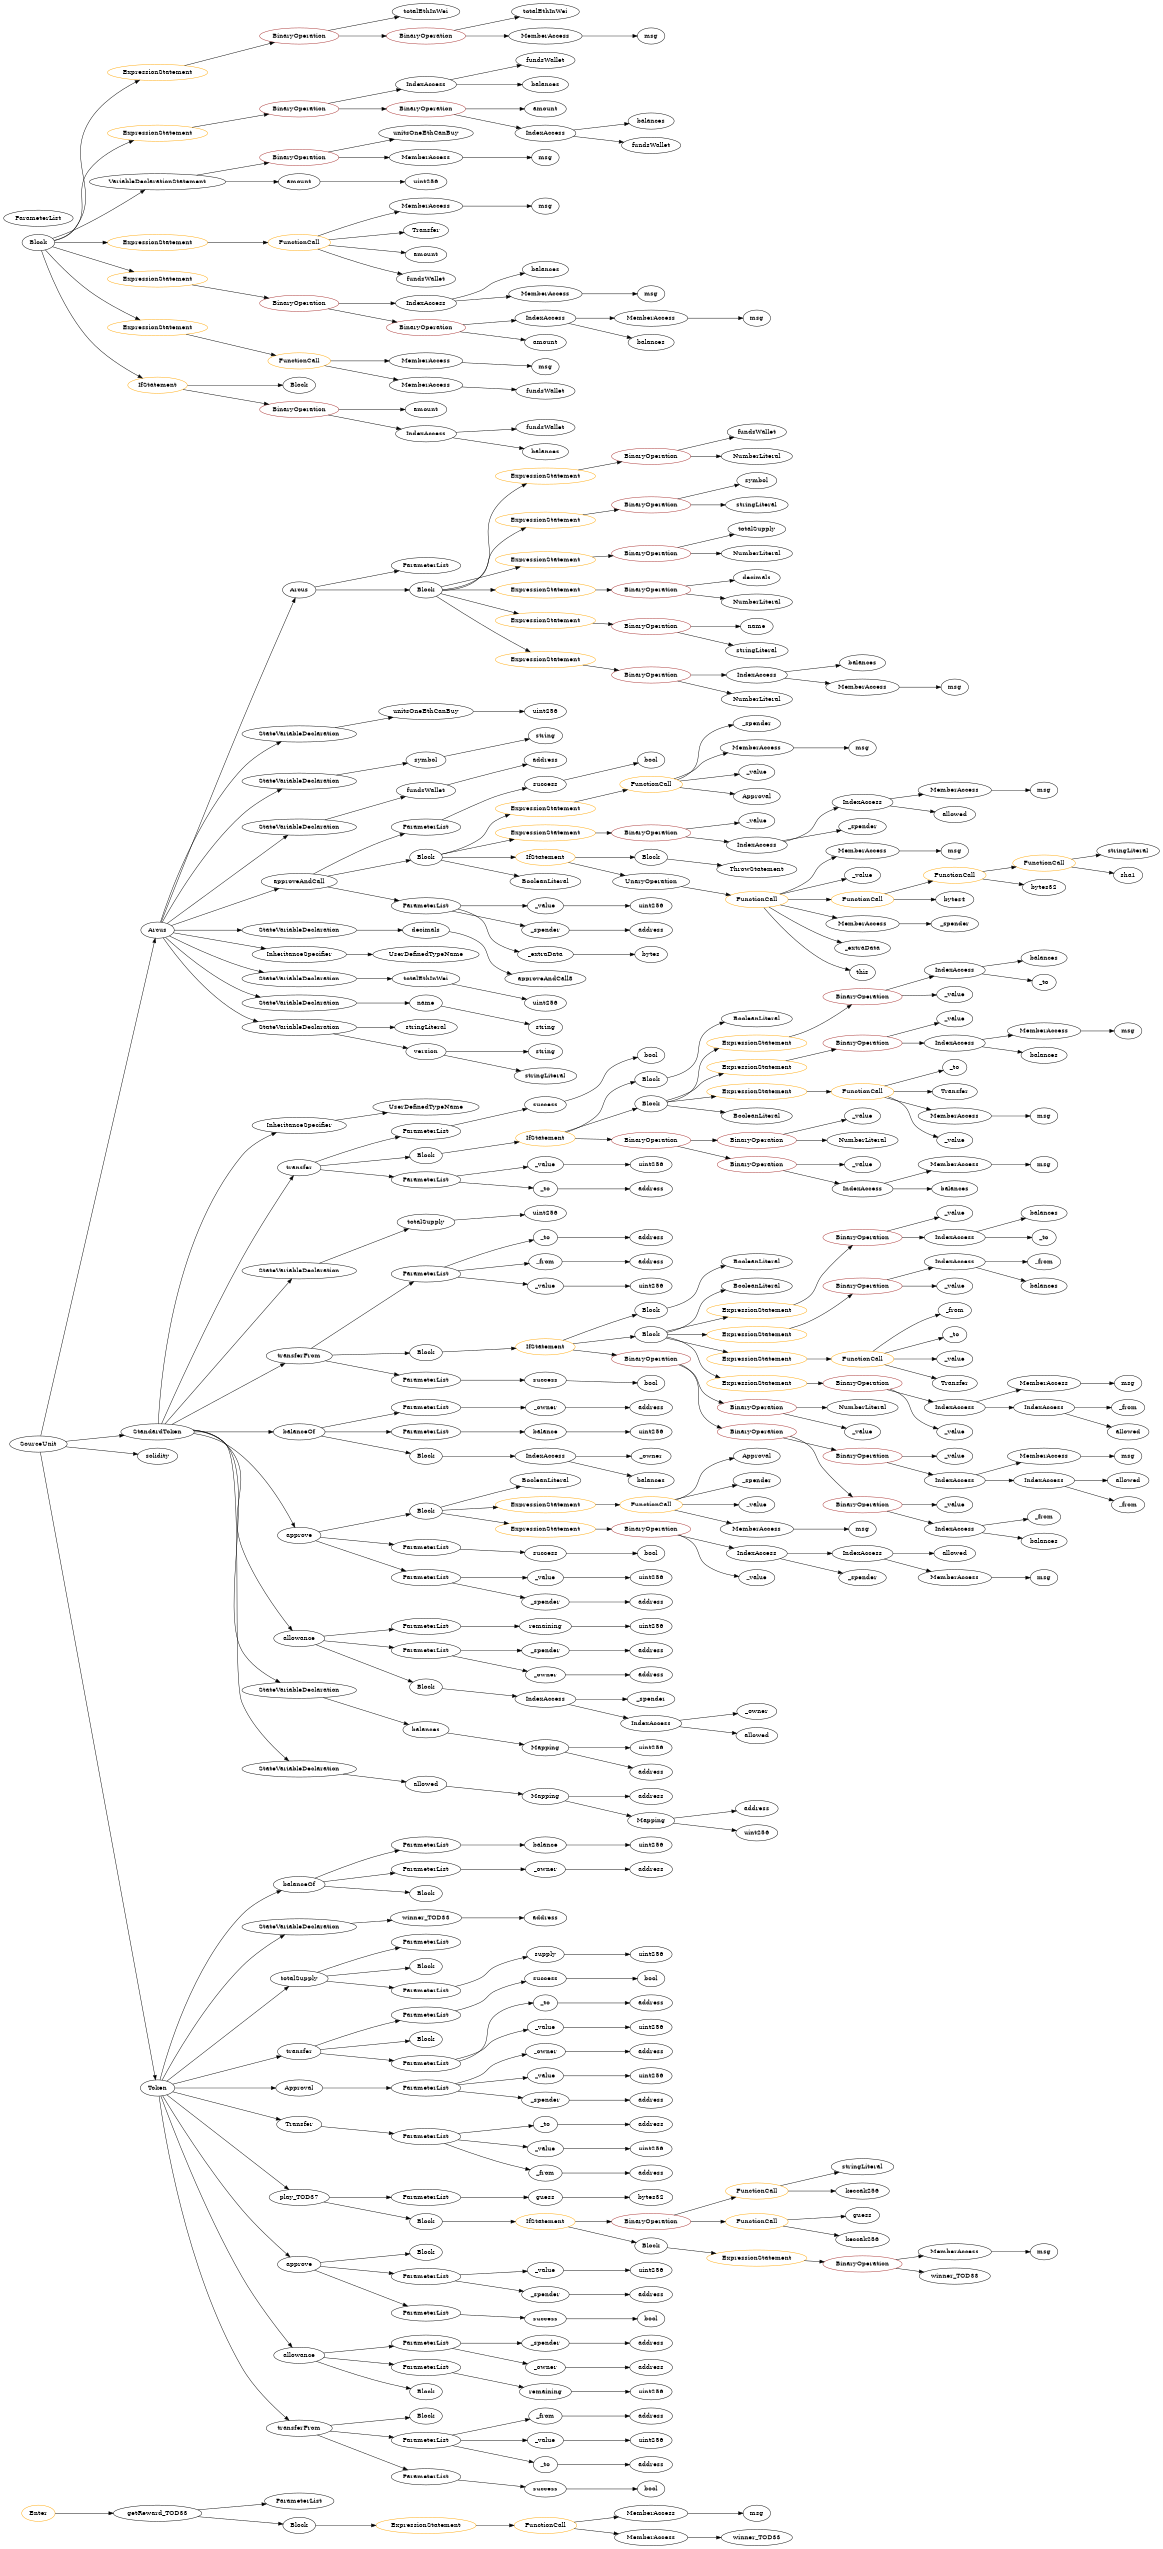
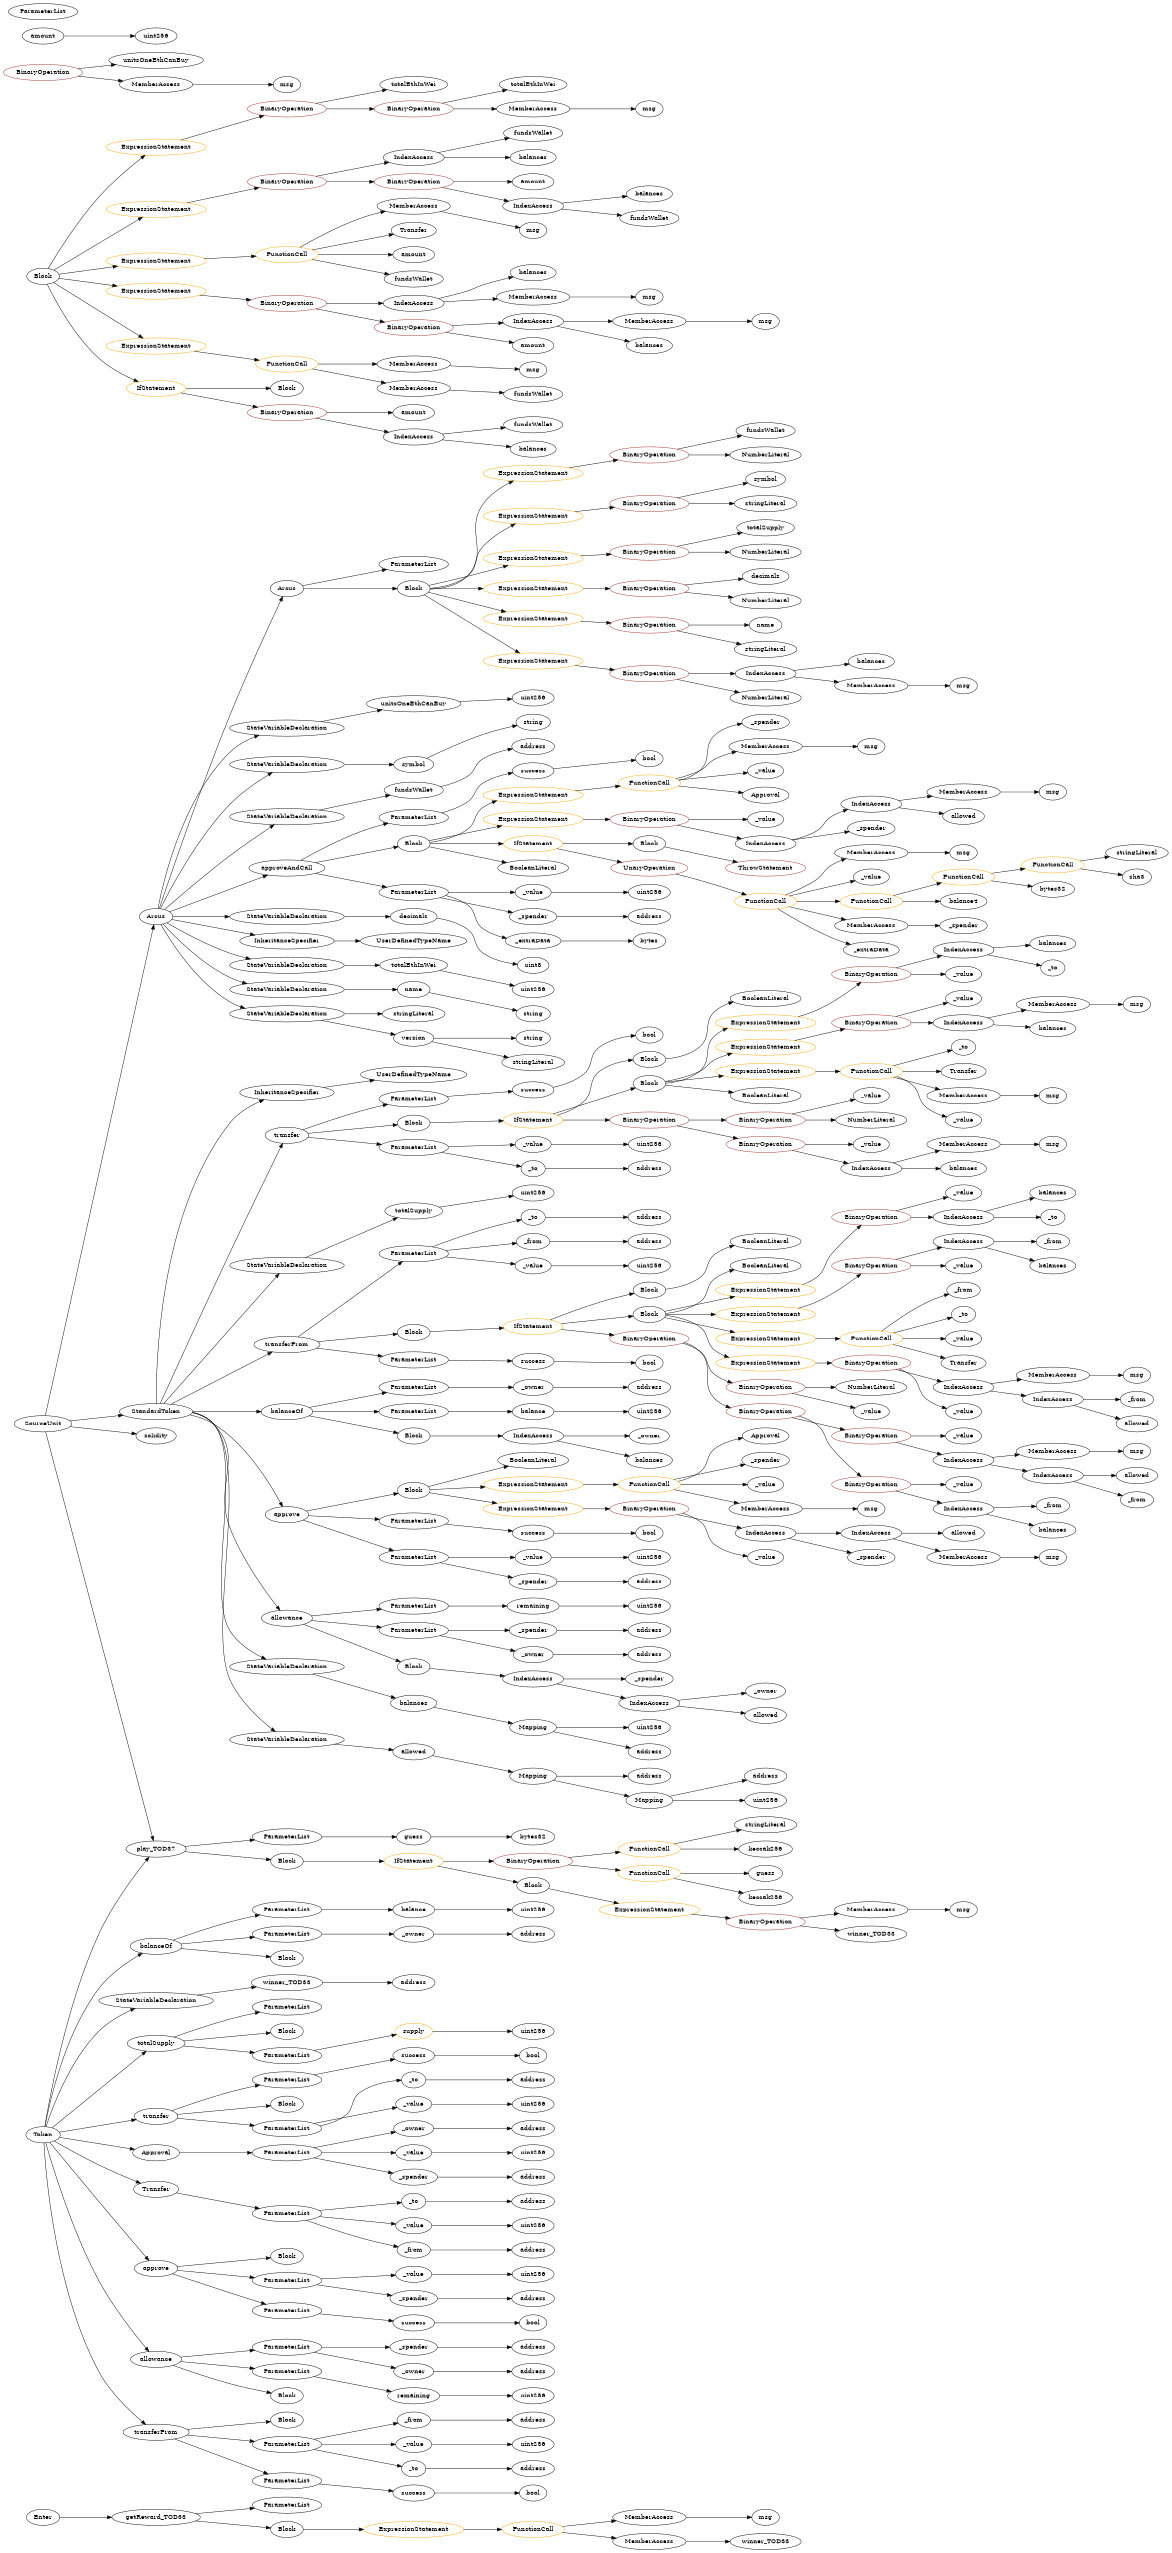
(158, 182) -> none
(757, 869) -> (766, 868)
(1128, 875) -> (1137, 877)
(651, 882) -> (649, 868)
(955, 900) -> (964, 901)
(863, 972) -> none
(545, 979) -> (533, 965)
(98, 1764) -> (99, 1634)
(545, 1954) -> (414, 2031)
(38, 2513) -> (43, 2517)
